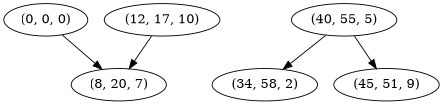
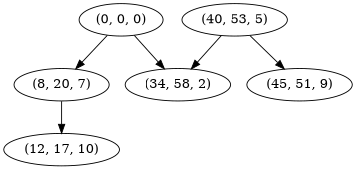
(344, 20) -> (235, 20)
(143, 49) -> (62, 113)
none -> (146, 49)
